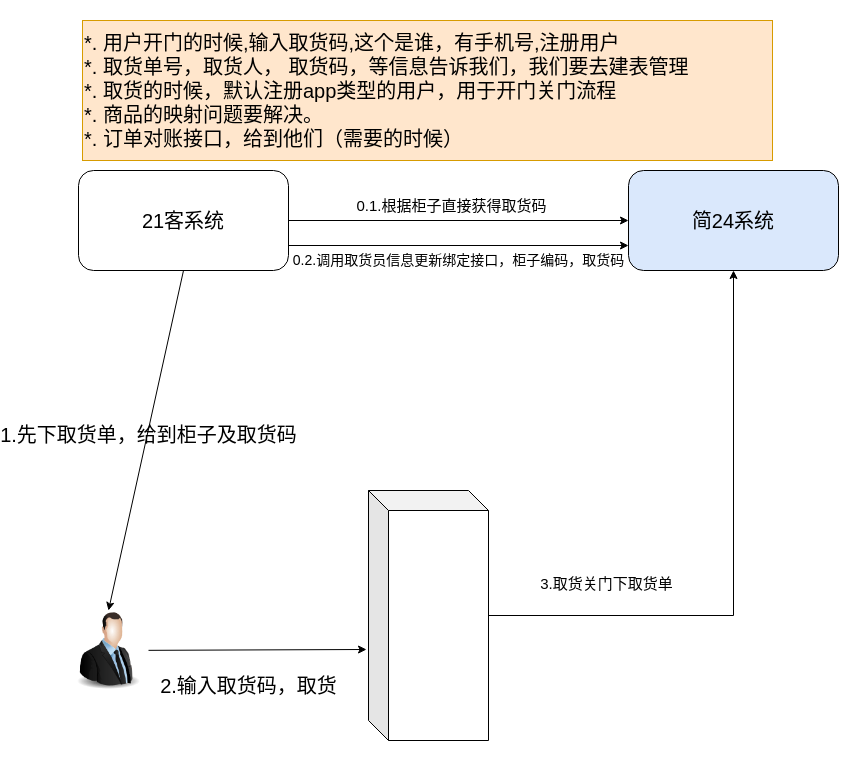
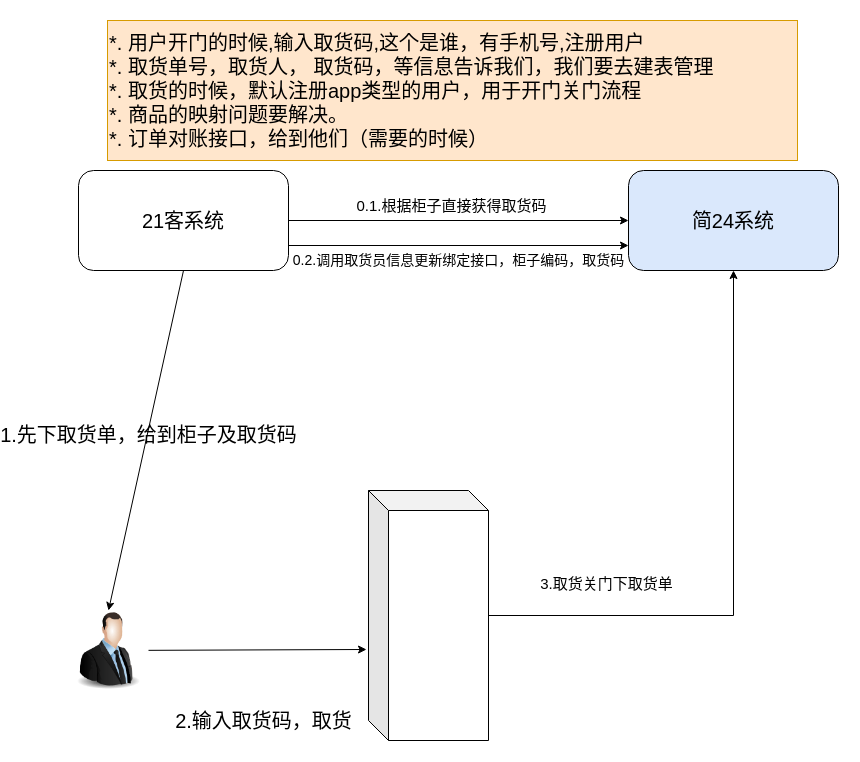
(428, 91) -> (453, 91)
(249, 686) -> (264, 721)
